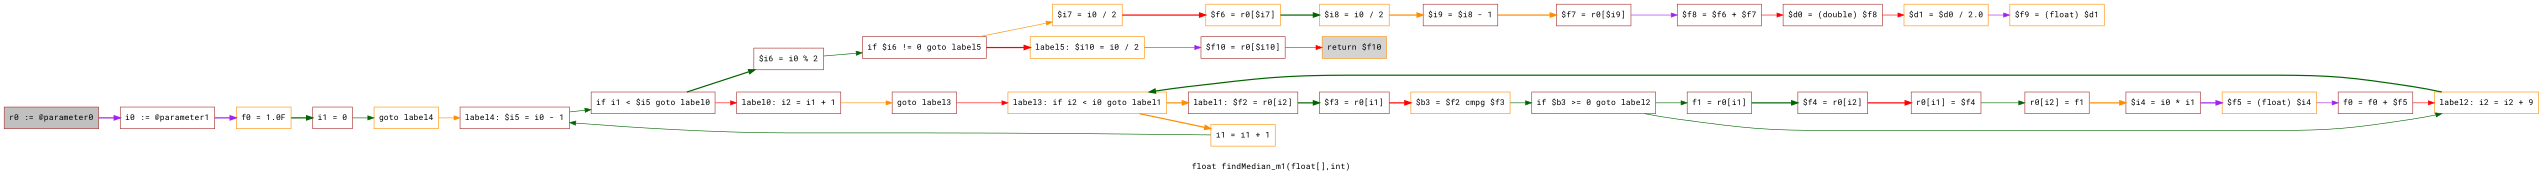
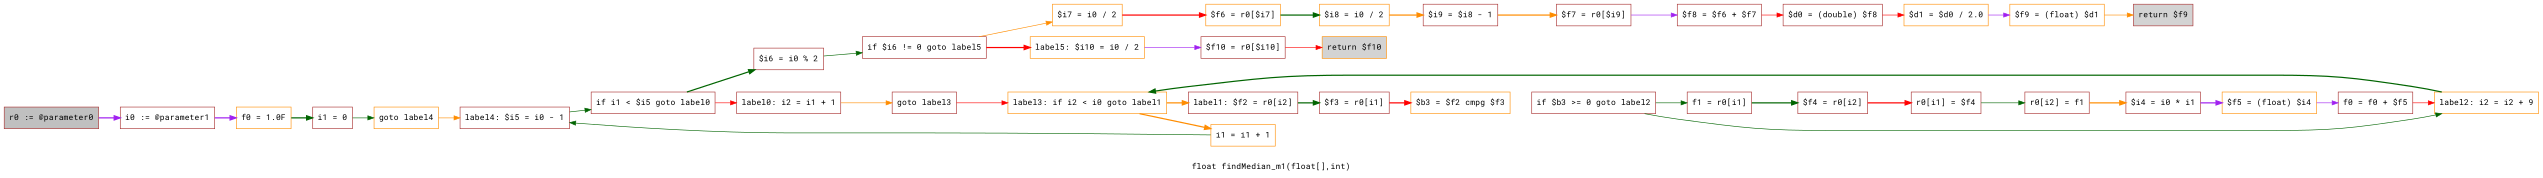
none -> (2163, 15)
(1518, 103) -> none
